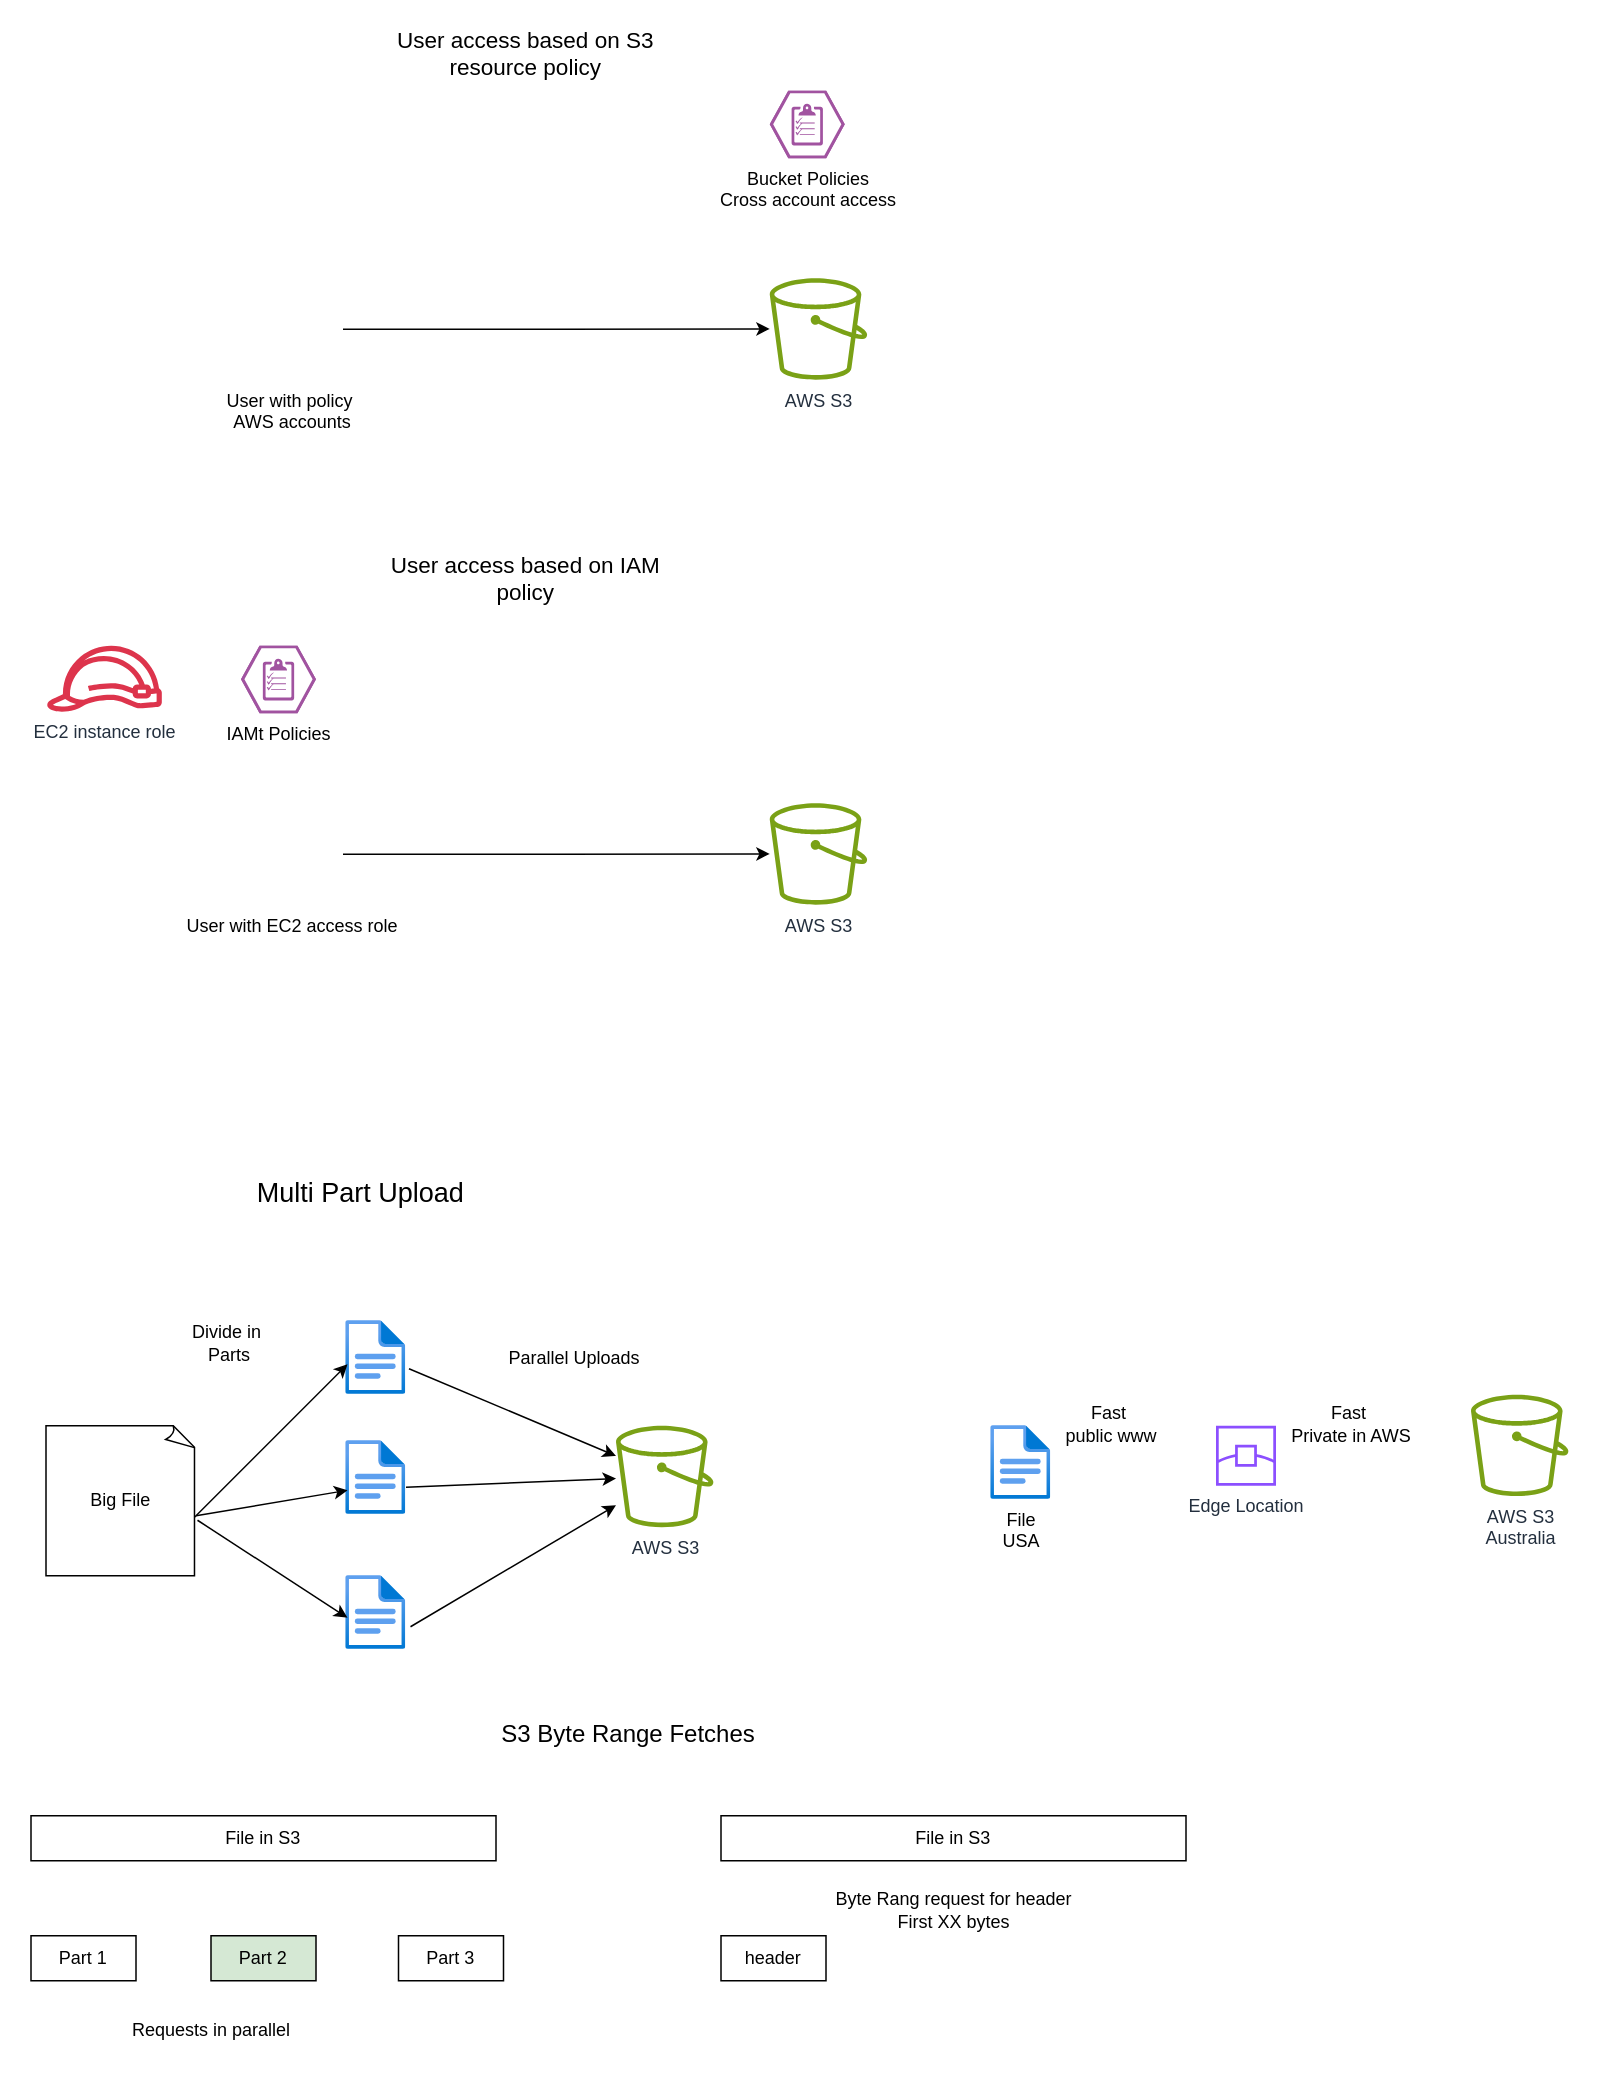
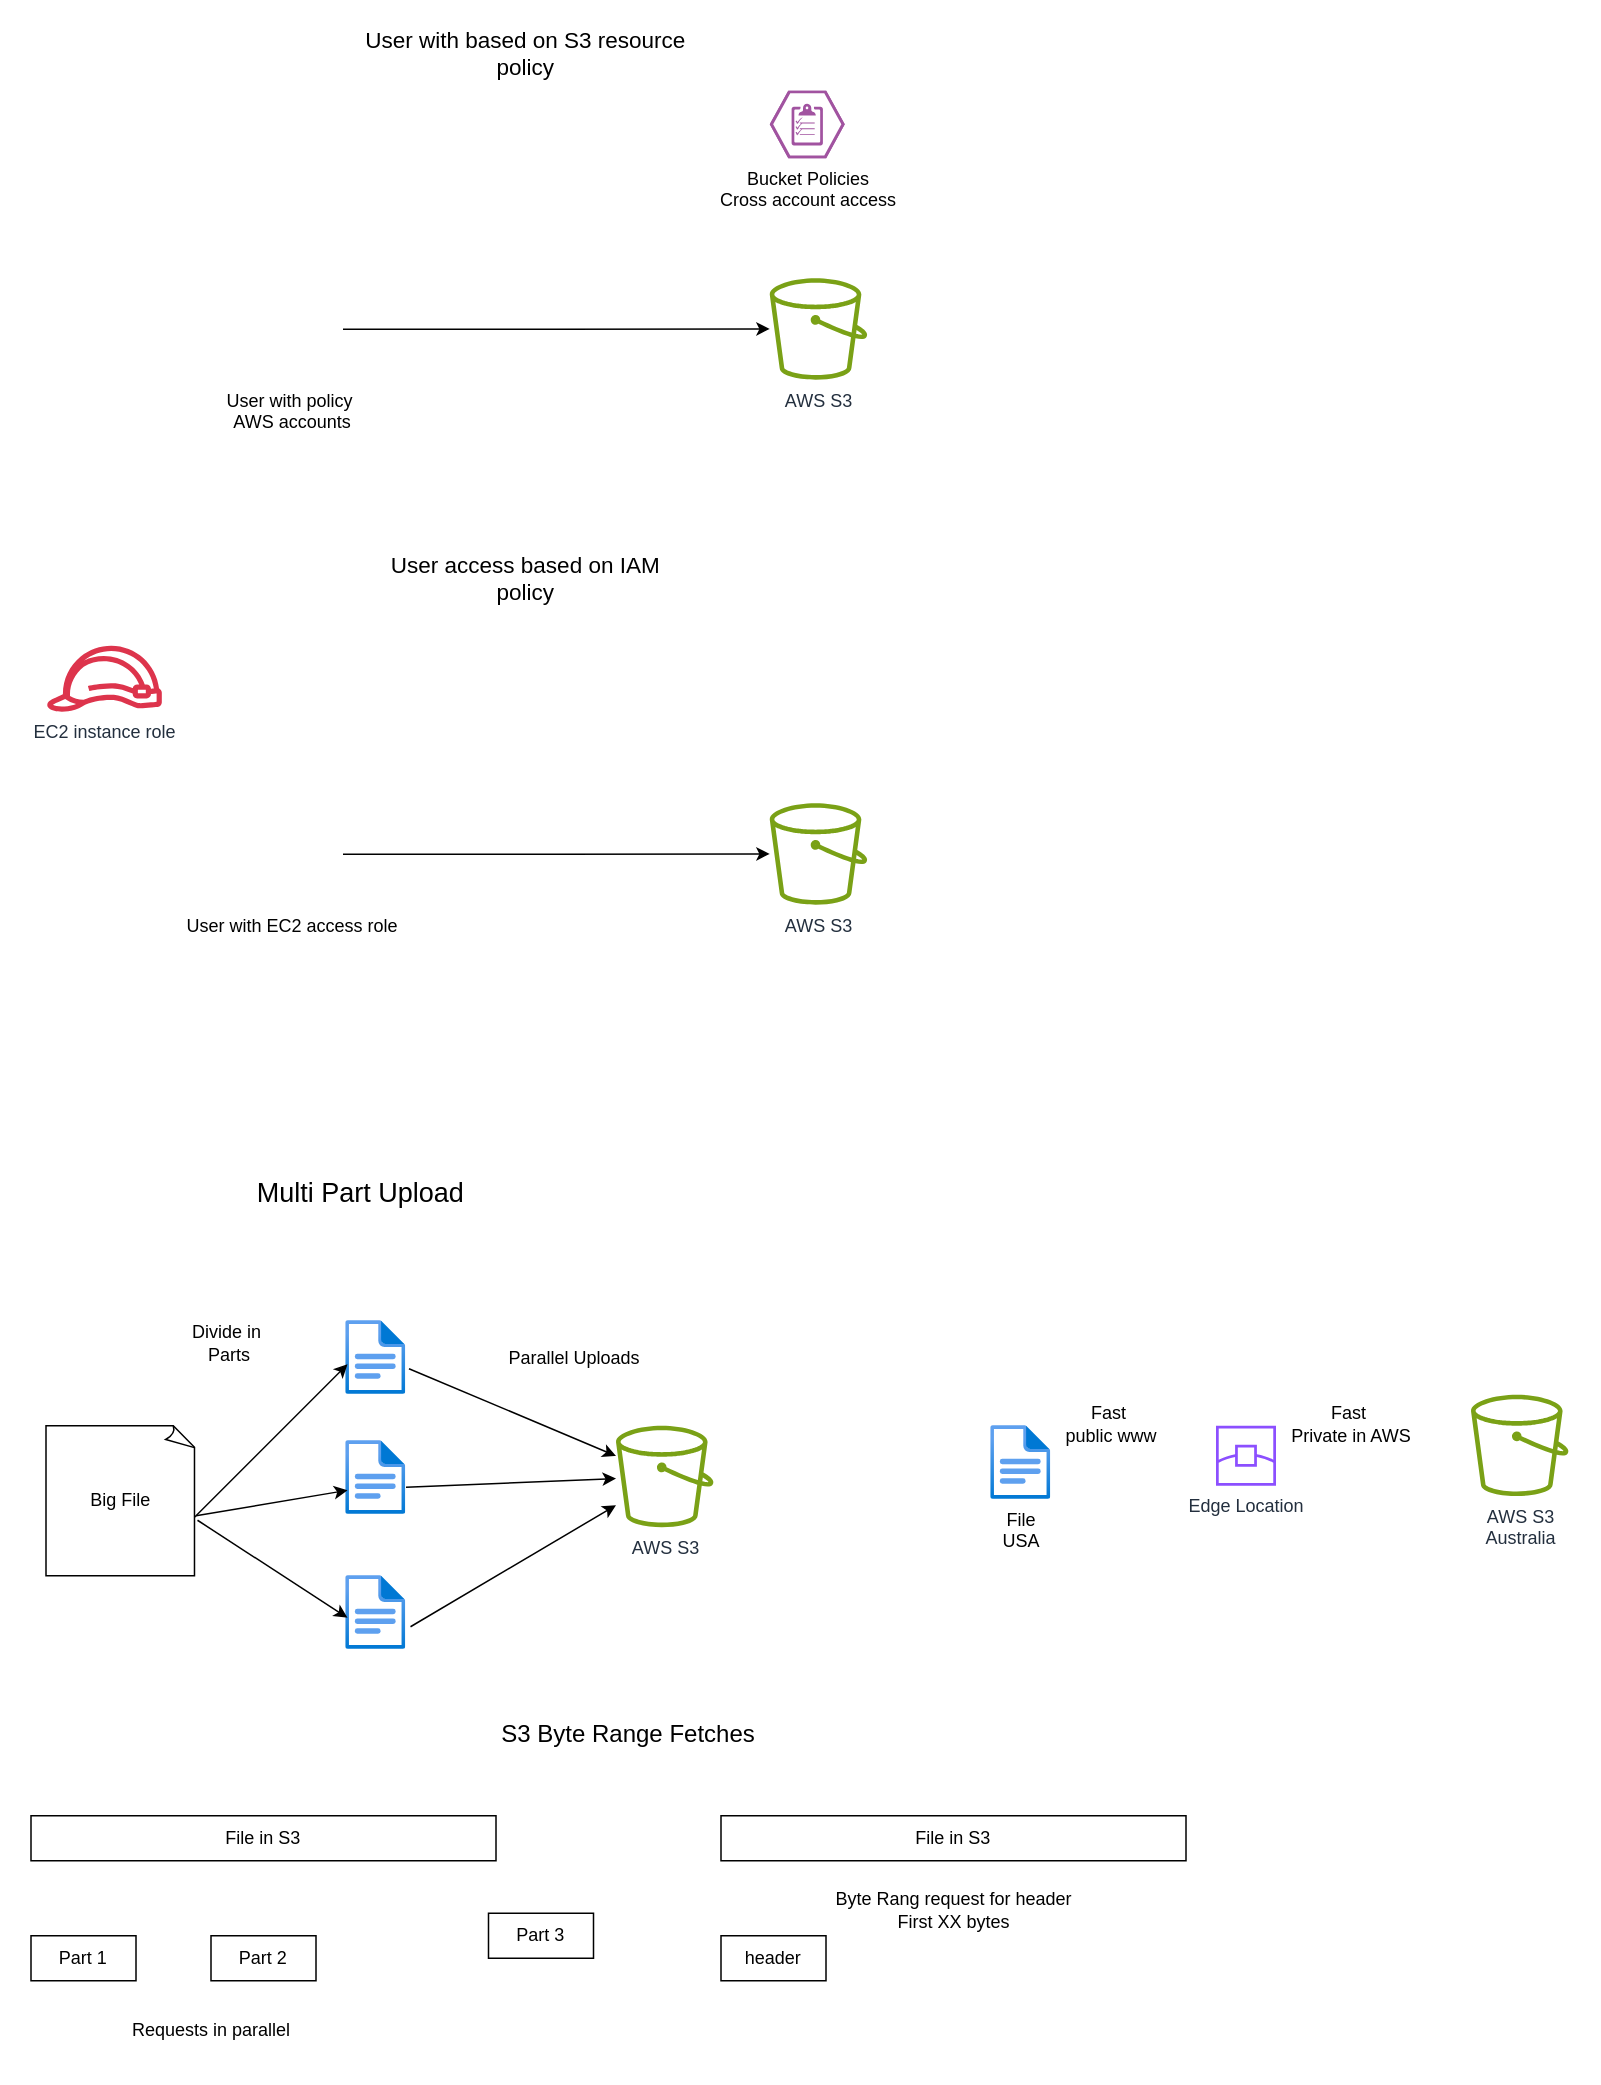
(526, 53) -> (526, 53)
(278, 680) -> none
(263, 1958) -> (263, 1958)
(451, 1958) -> (541, 1936)
